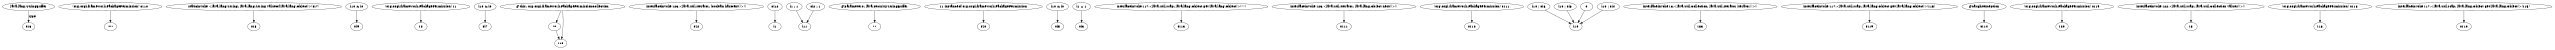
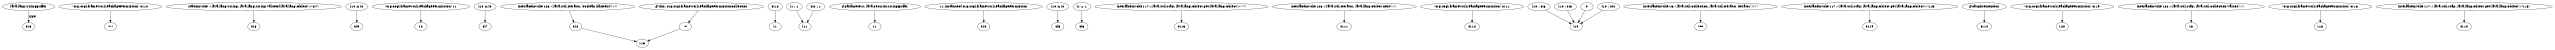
(563, 24) -> (608, 35)
